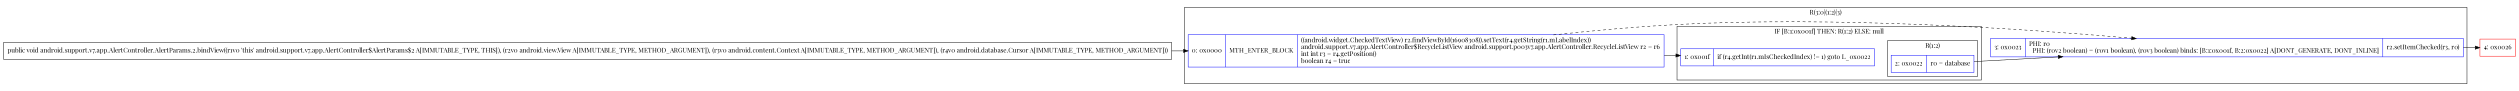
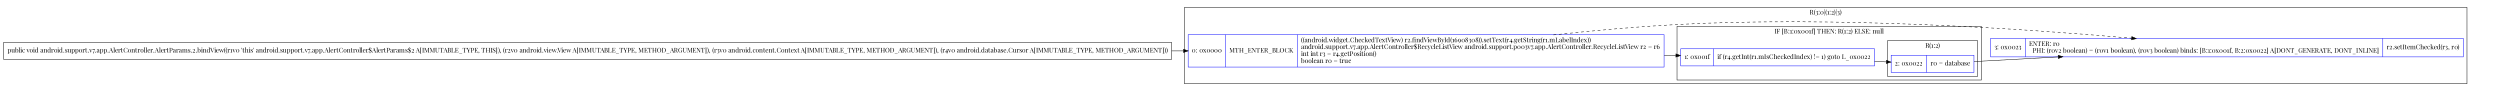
(2040, 44) -> (2045, 44)
(2498, 48) -> none
(1326, 61) -> (1326, 61)
none -> (1880, 62)
